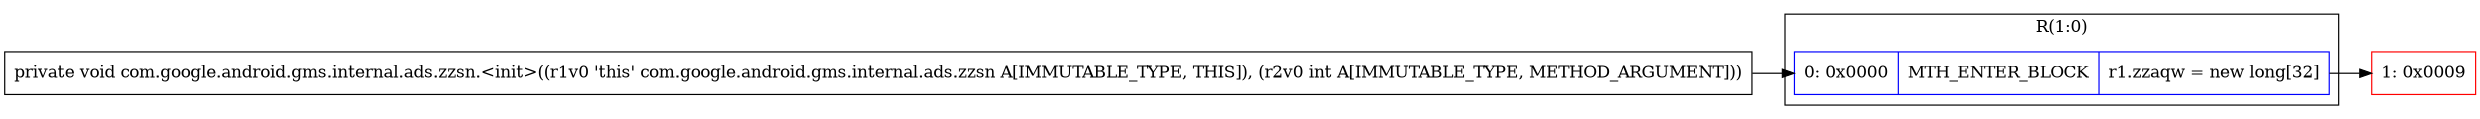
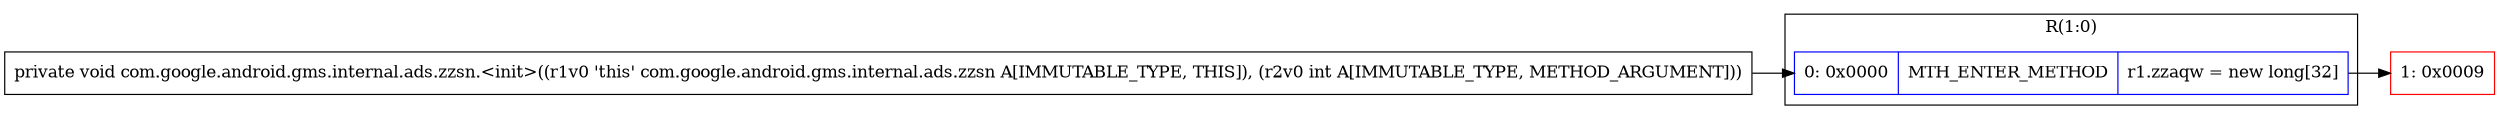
(1999, 73) -> (2008, 73)
